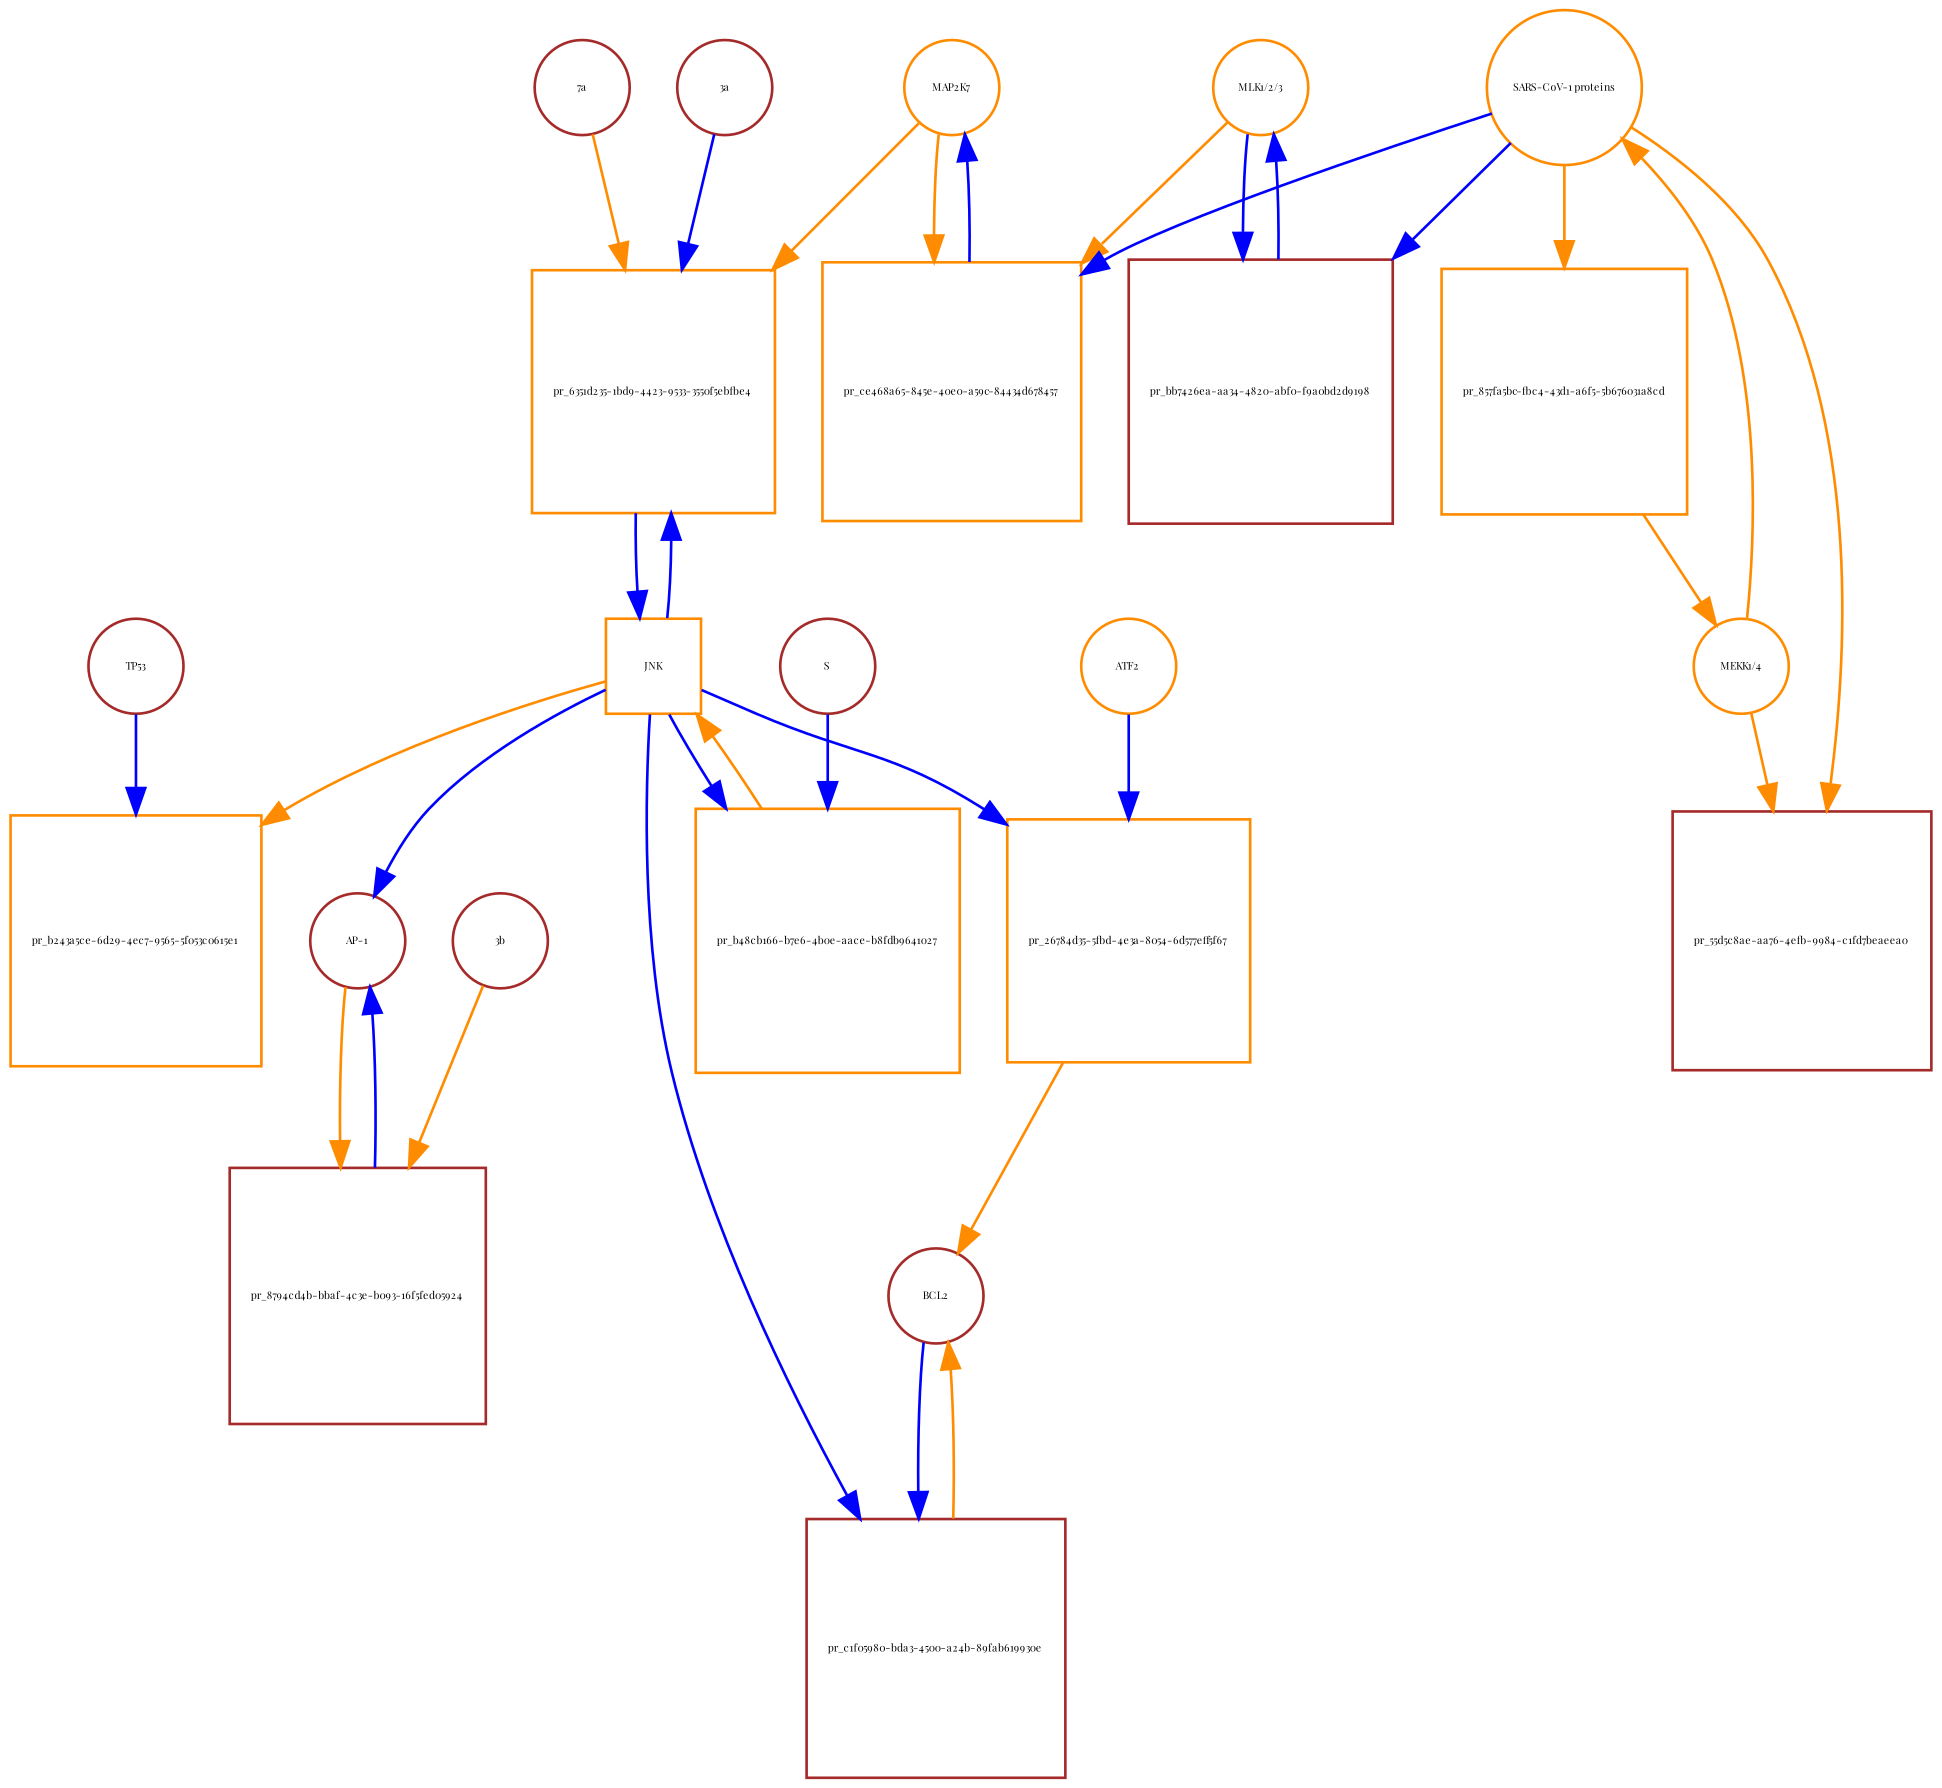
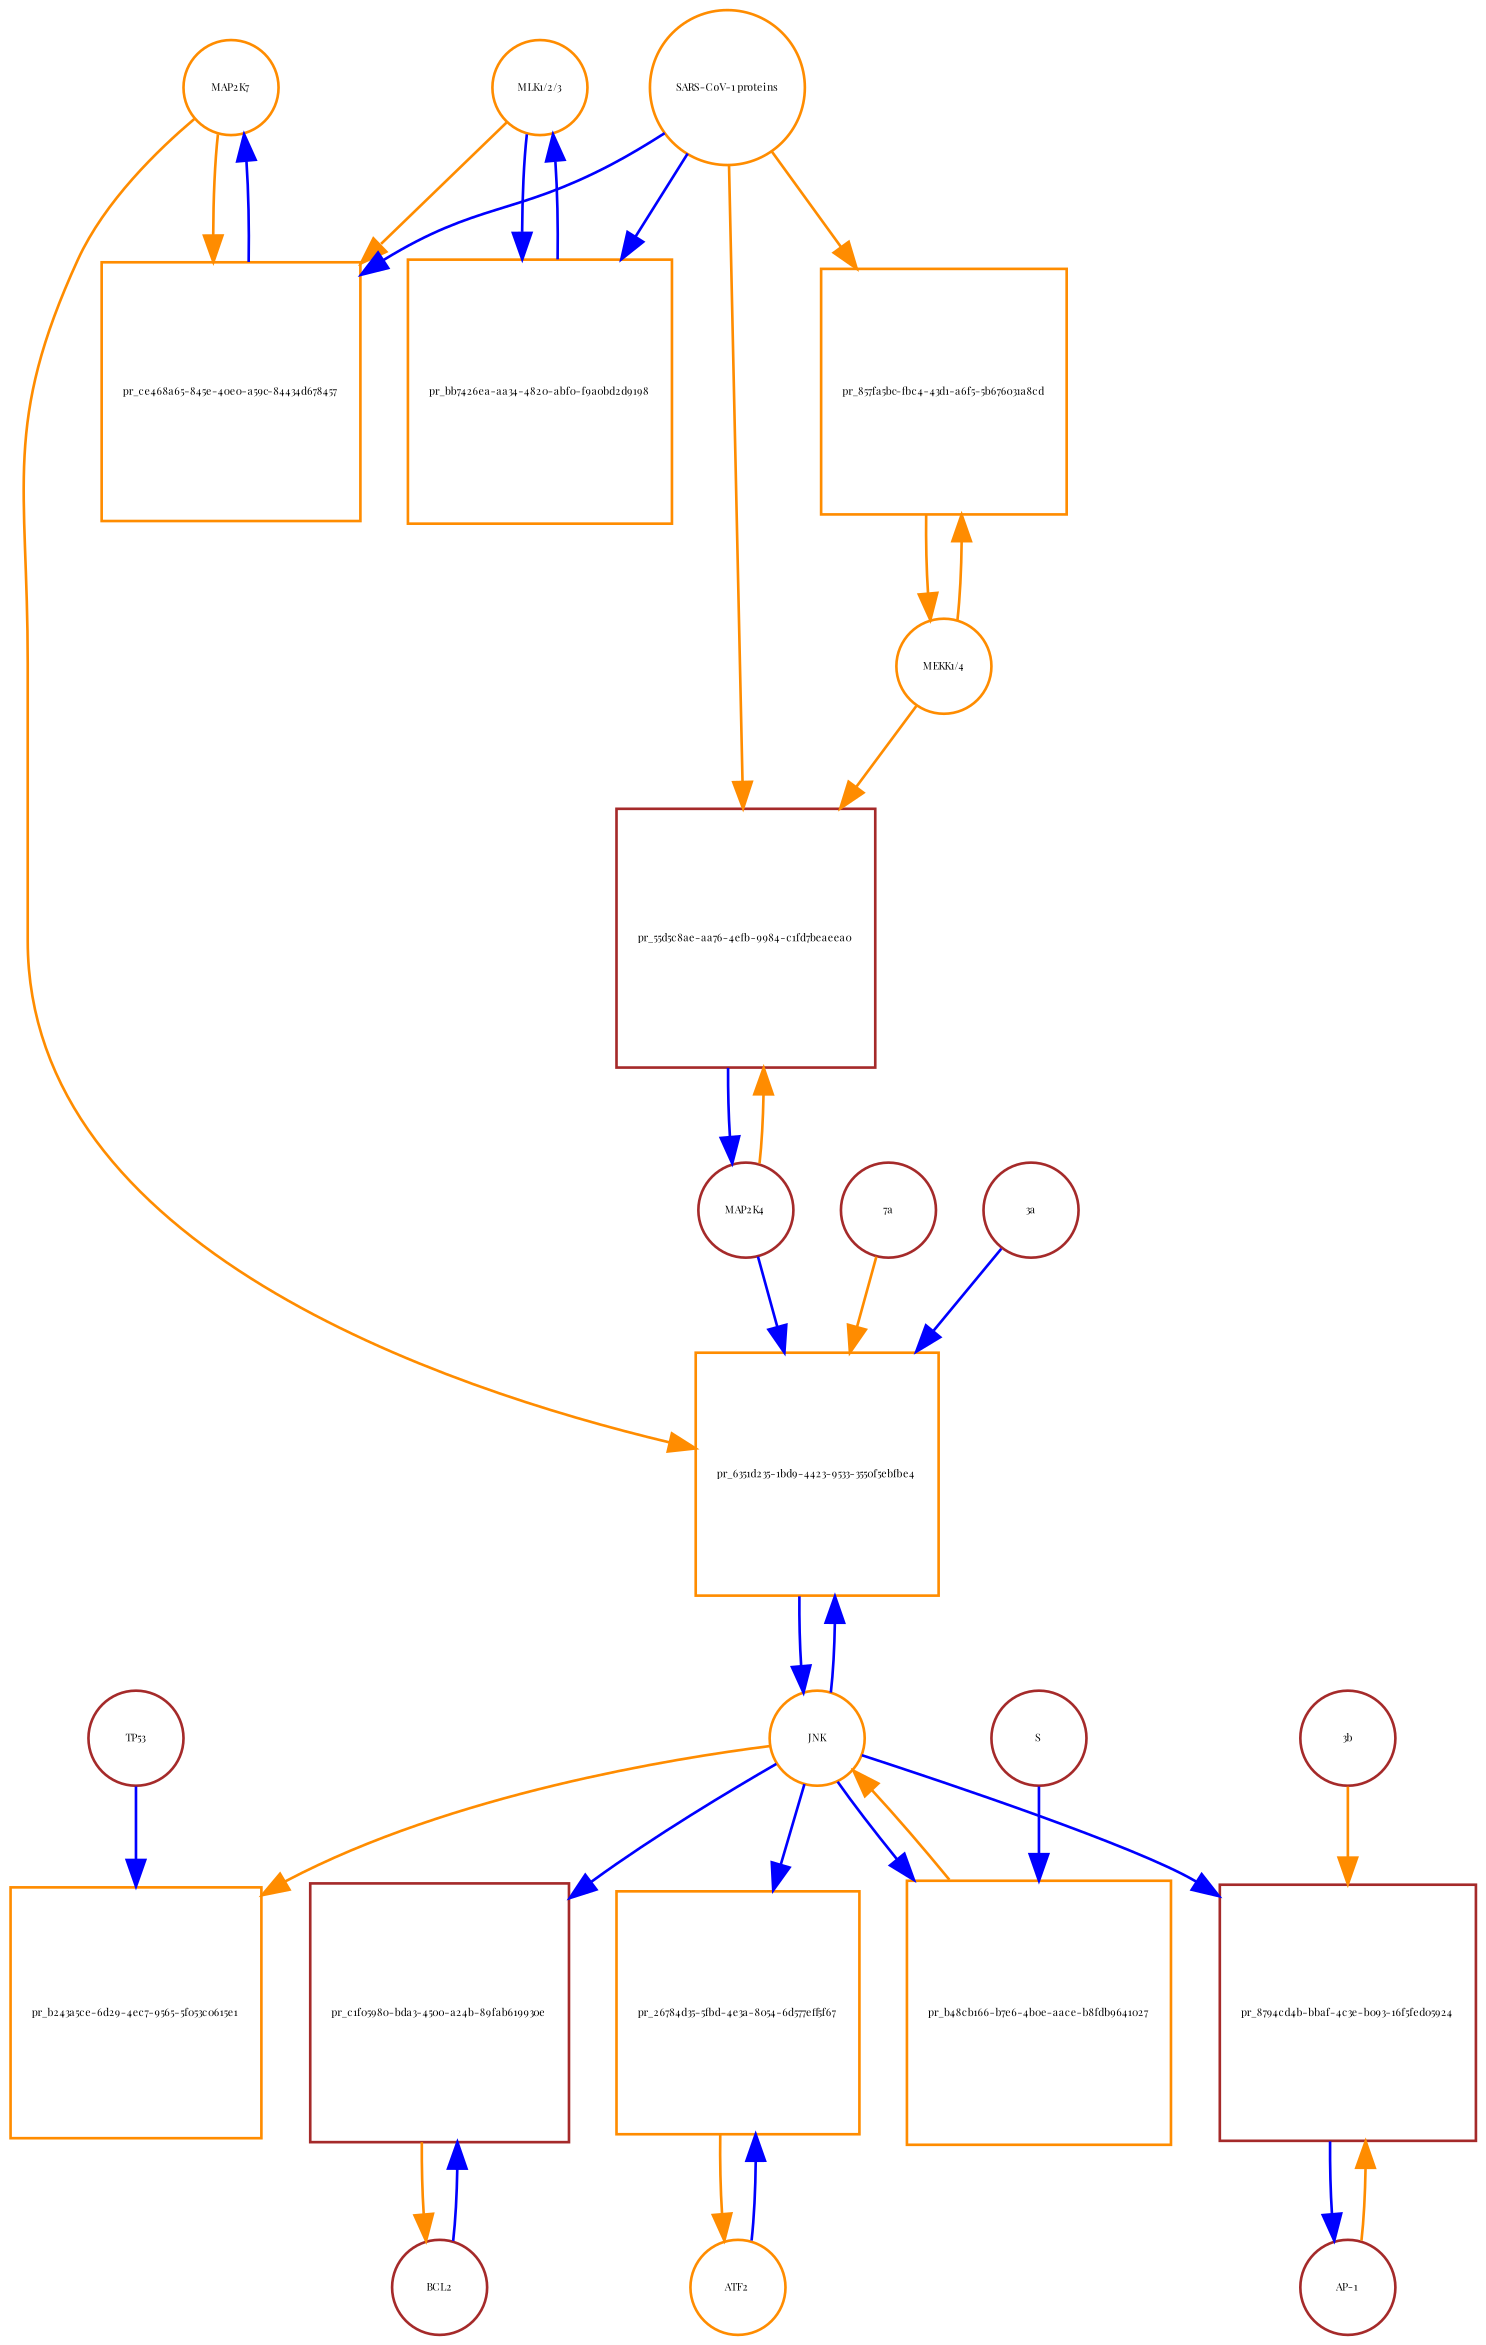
(1743, 375) -> (960, 581)
(1261, 392) -> (540, 392)
(653, 666) -> (817, 1738)
(481, 764) -> (1023, 1810)
(1017, 1146) -> (720, 2174)
none -> (746, 1210)
